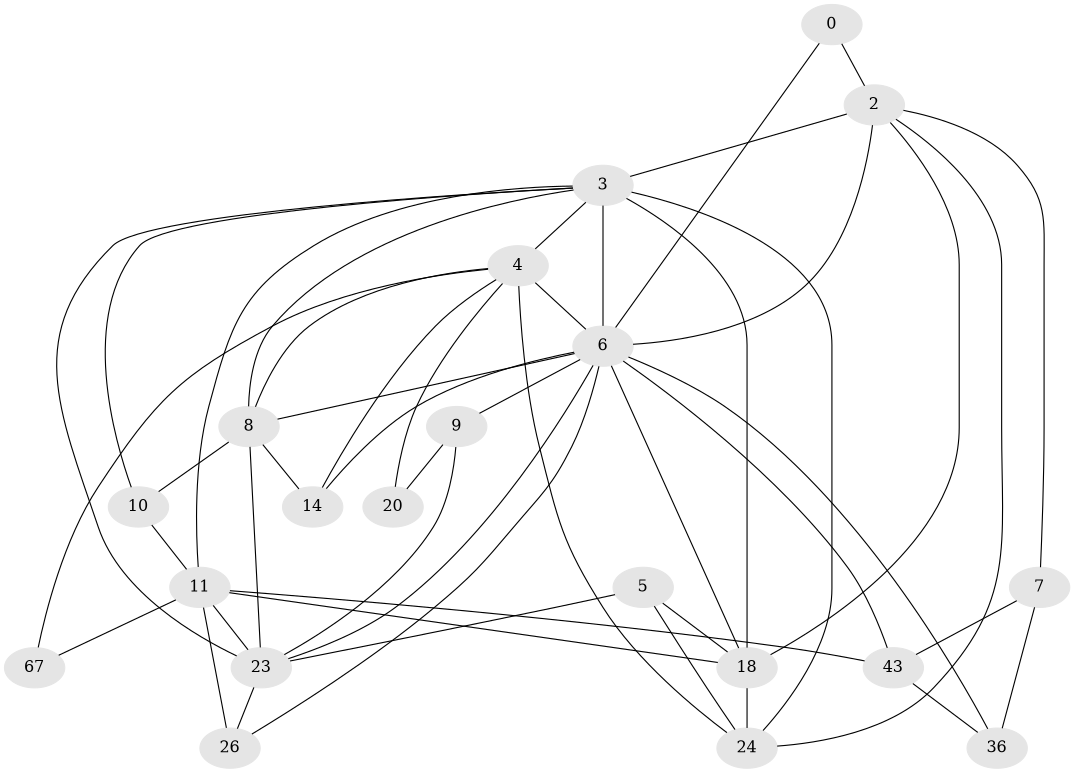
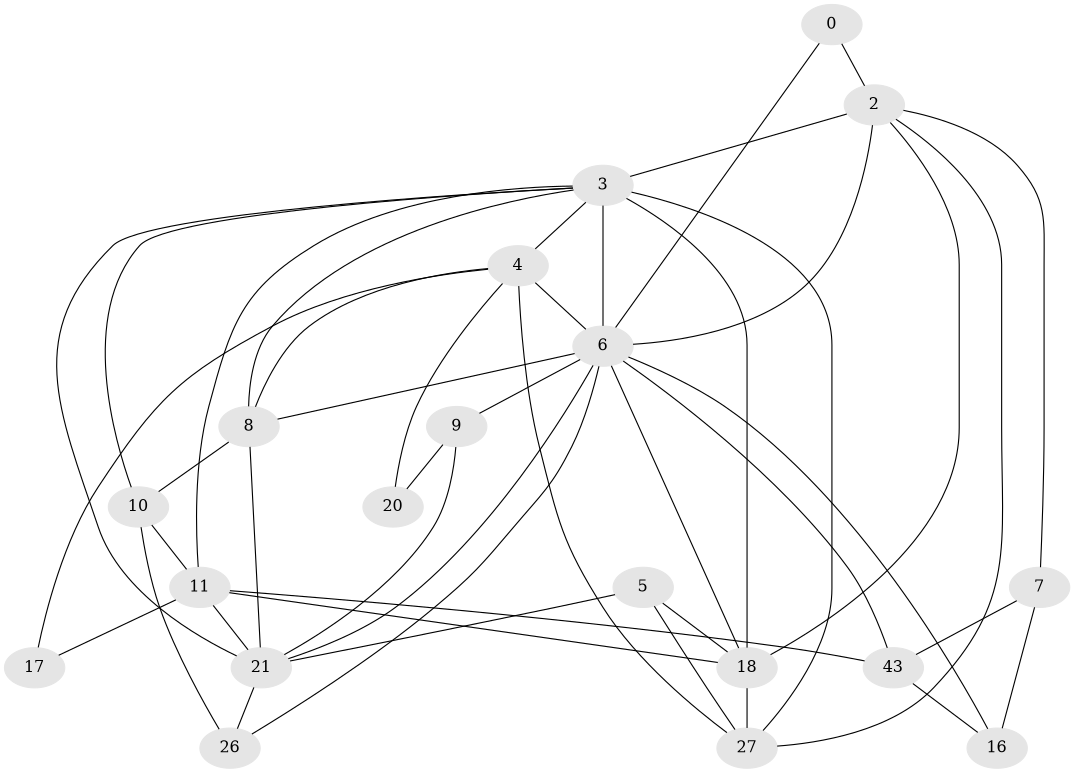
(313, 507) -> none
(35, 668) -> (35, 668)
(215, 668) -> (169, 632)
(261, 668) -> (261, 668)
(747, 748) -> (747, 748)
(997, 748) -> (997, 748)
